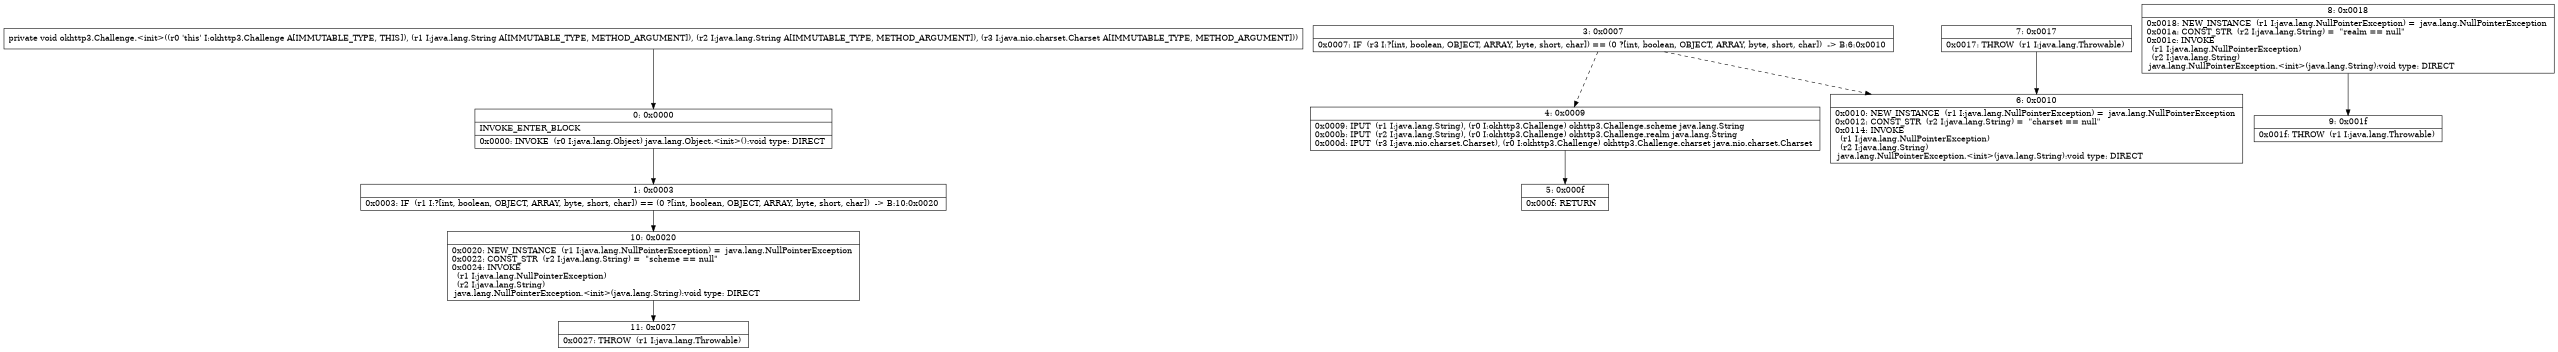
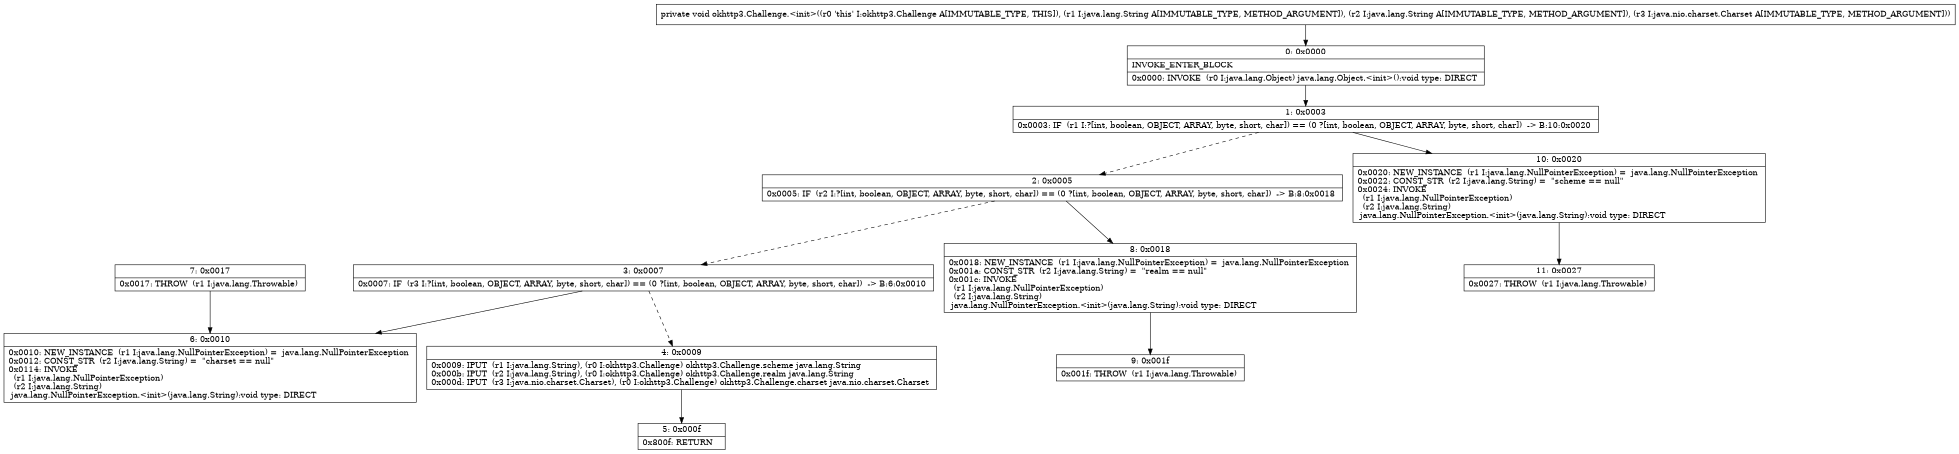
(1765, 72) -> (482, 312)
none -> (1052, 188)
(1565, 204) -> (682, 443)
